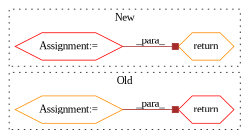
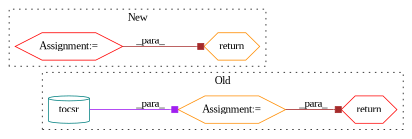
none -> (69, 110)
